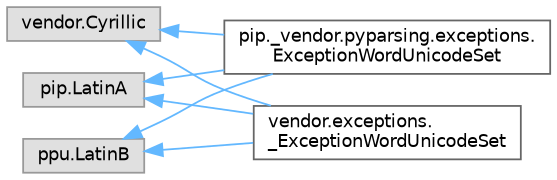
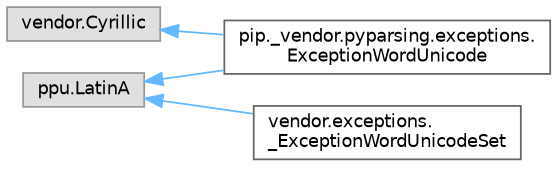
(387, 47) -> (387, 47)
(178, 65) -> none
(84, 90) -> (84, 90)
(84, 156) -> none
